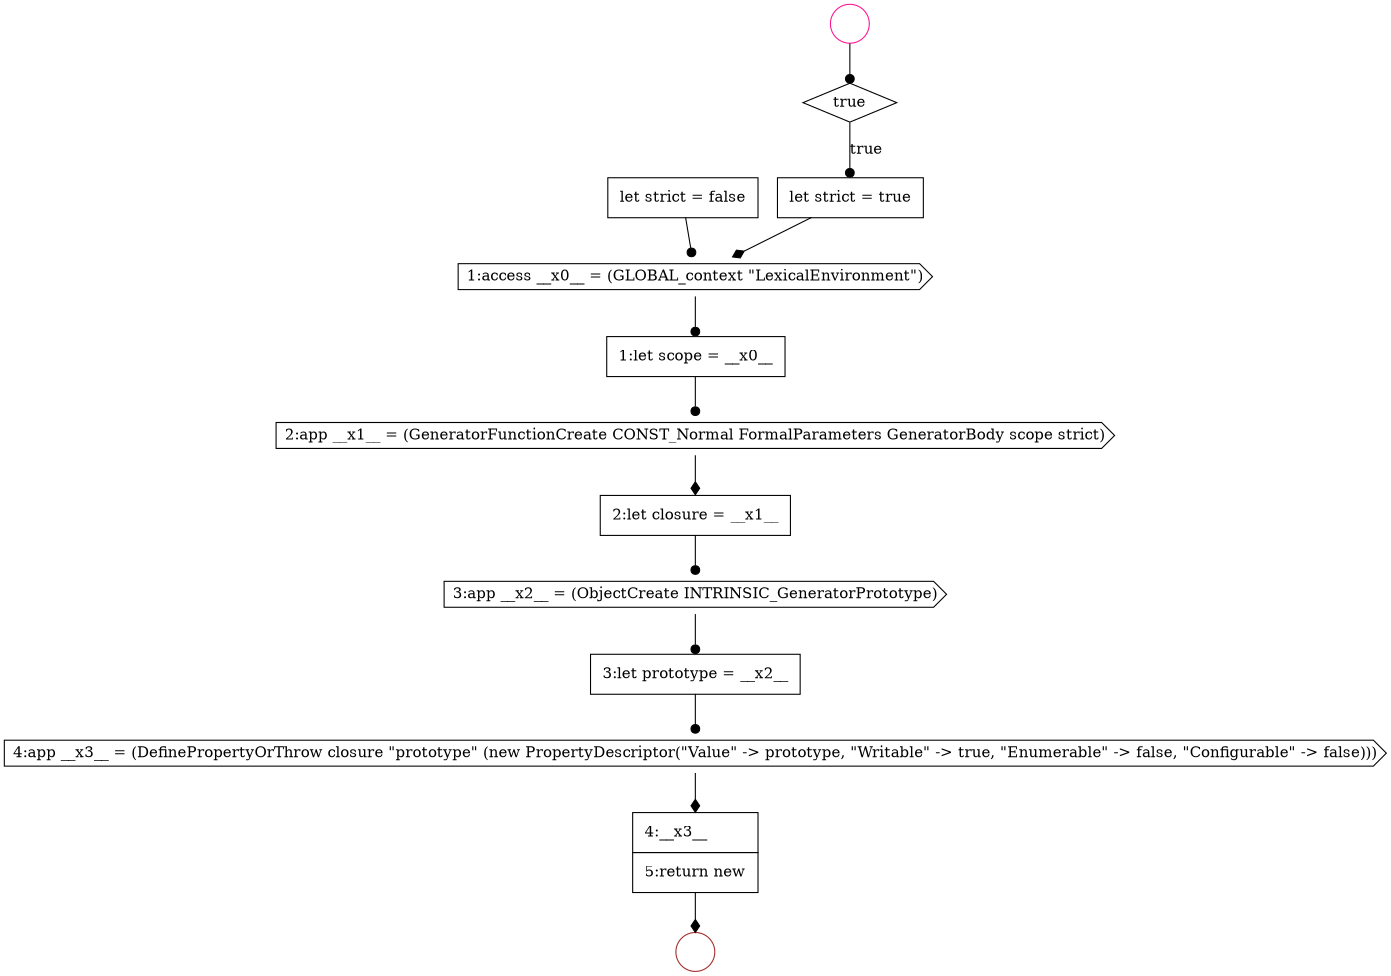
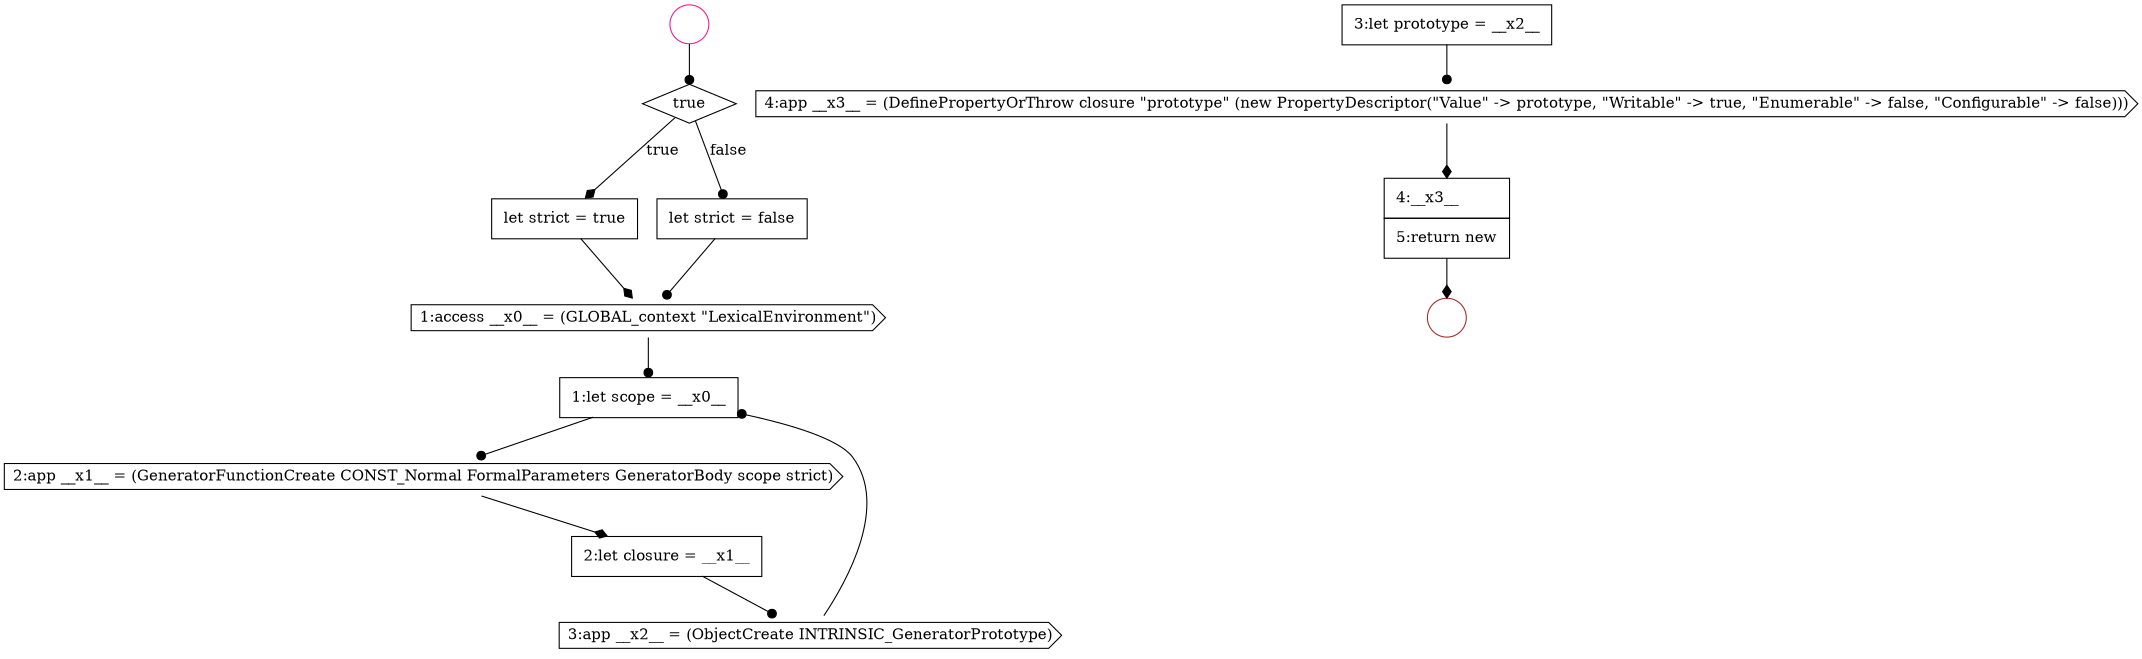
(850, 145) -> (635, 153)
none -> (708, 155)
(695, 629) -> (864, 482)
